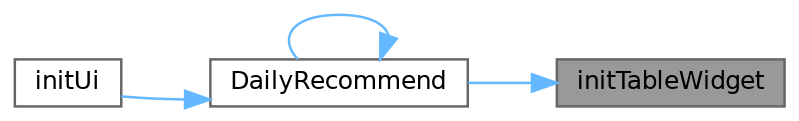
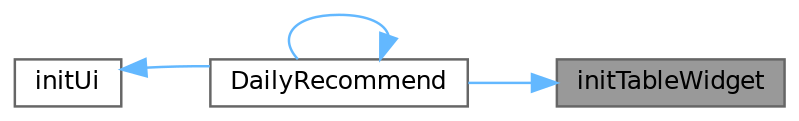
(153, 98) -> (178, 66)
